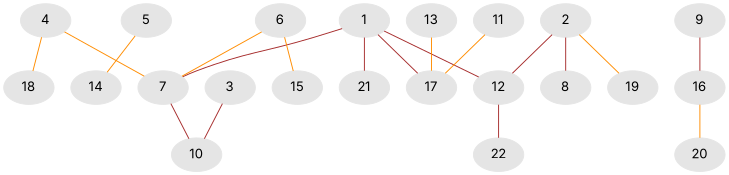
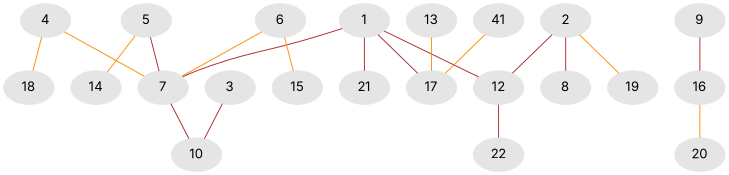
(499, 21) -> (499, 21)
none -> (155, 54)
